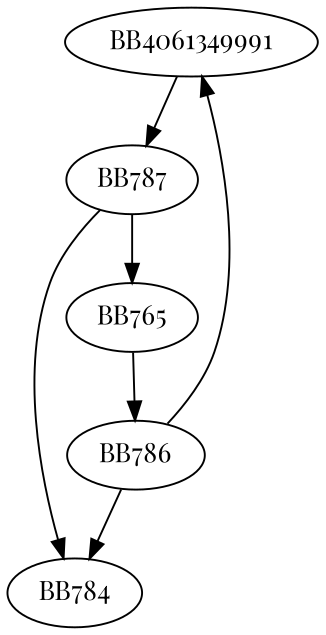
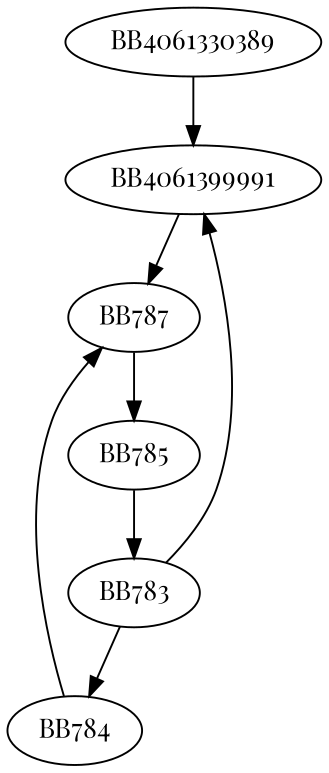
(191, 42) -> (193, 180)
none -> (193, 42)
(132, 317) -> (134, 455)
(35, 367) -> (36, 524)
(136, 455) -> (134, 593)
